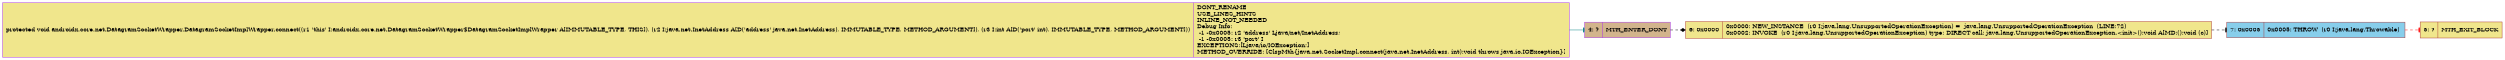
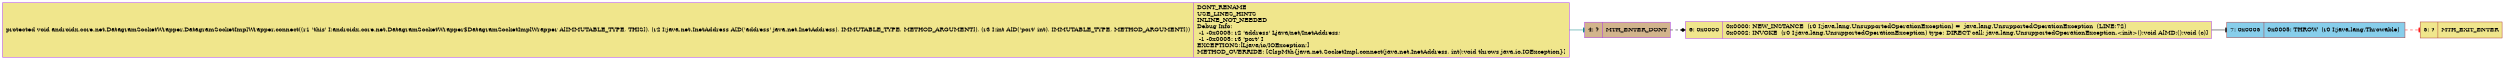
(1949, 30) -> (1949, 30)
(2218, 30) -> (2218, 30)
(2470, 30) -> (2470, 30)
